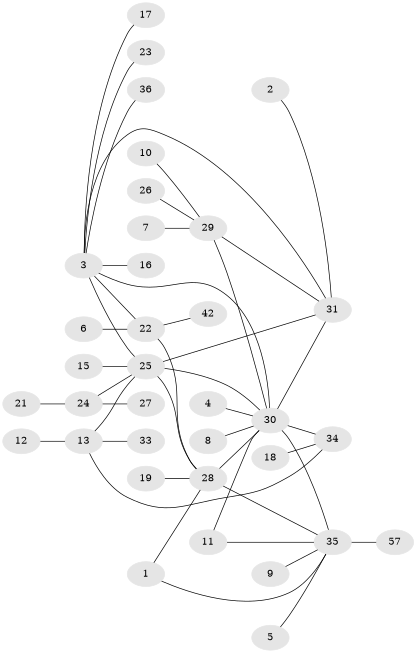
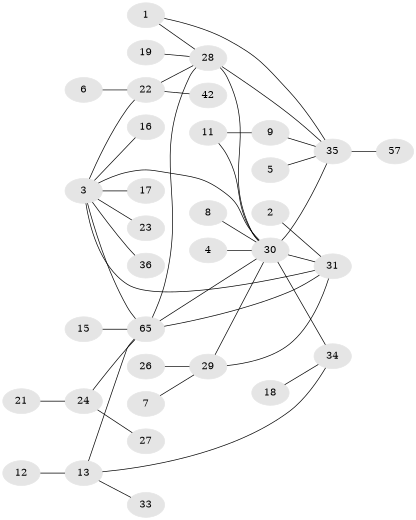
(146, 154) -> none
(146, 367) -> (146, 329)
(271, 542) -> (236, 133)
